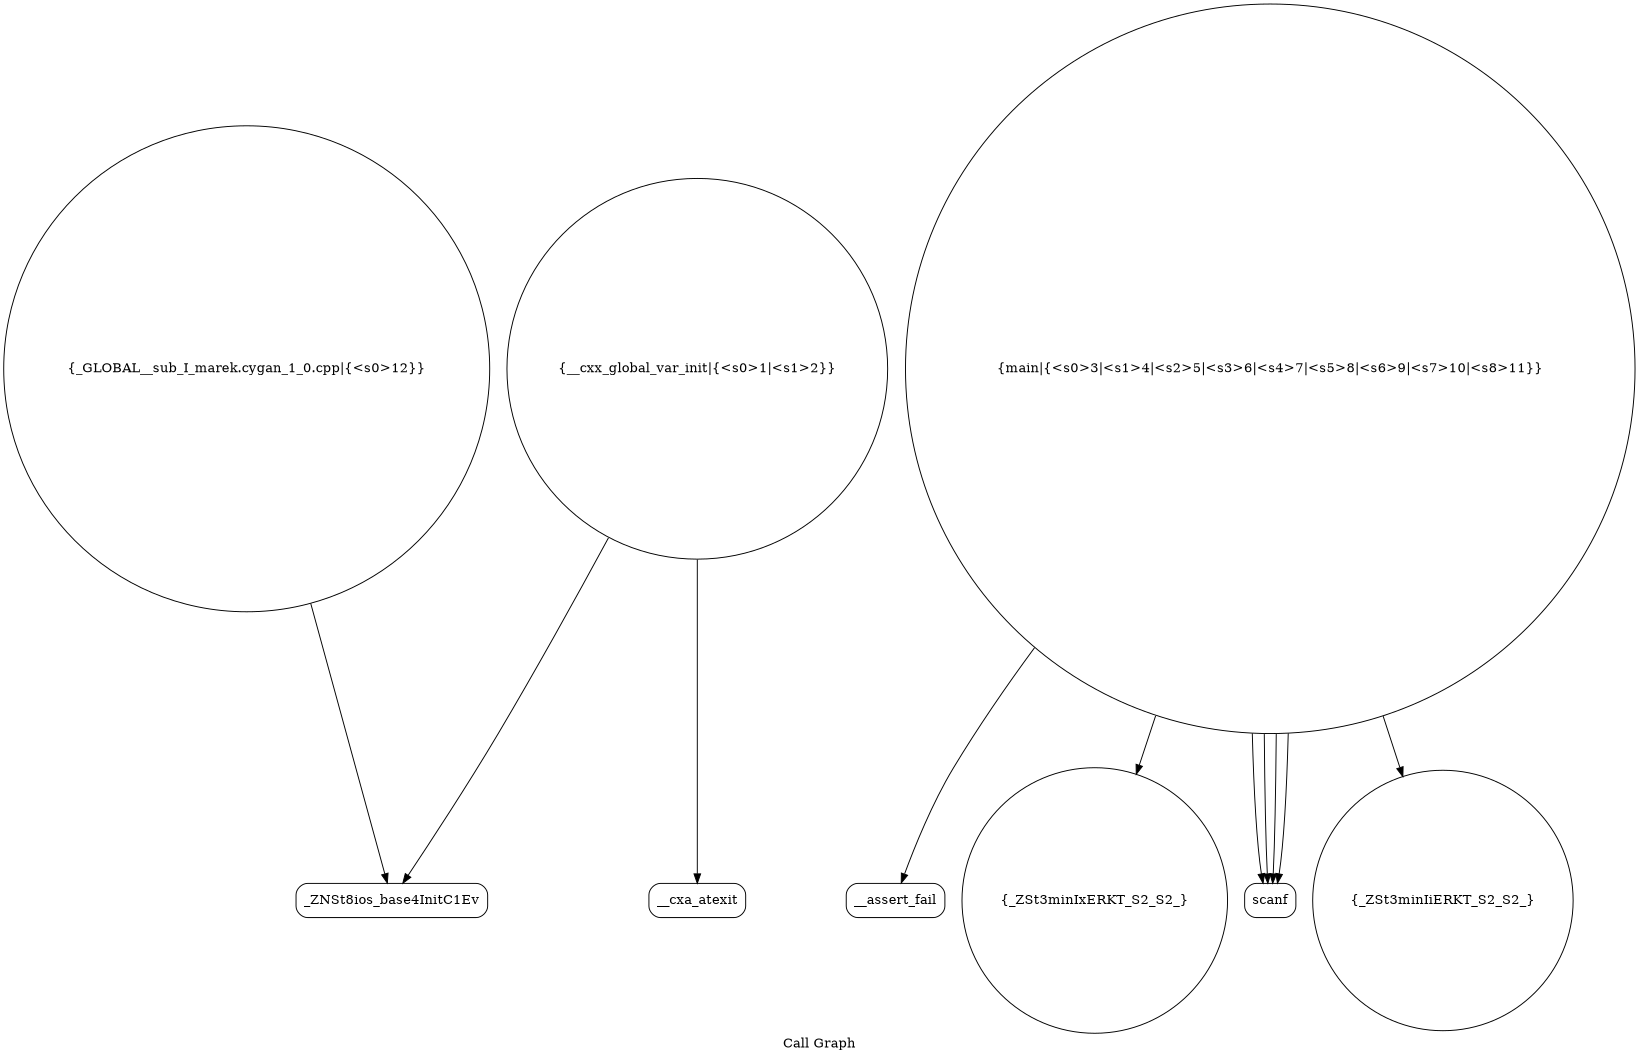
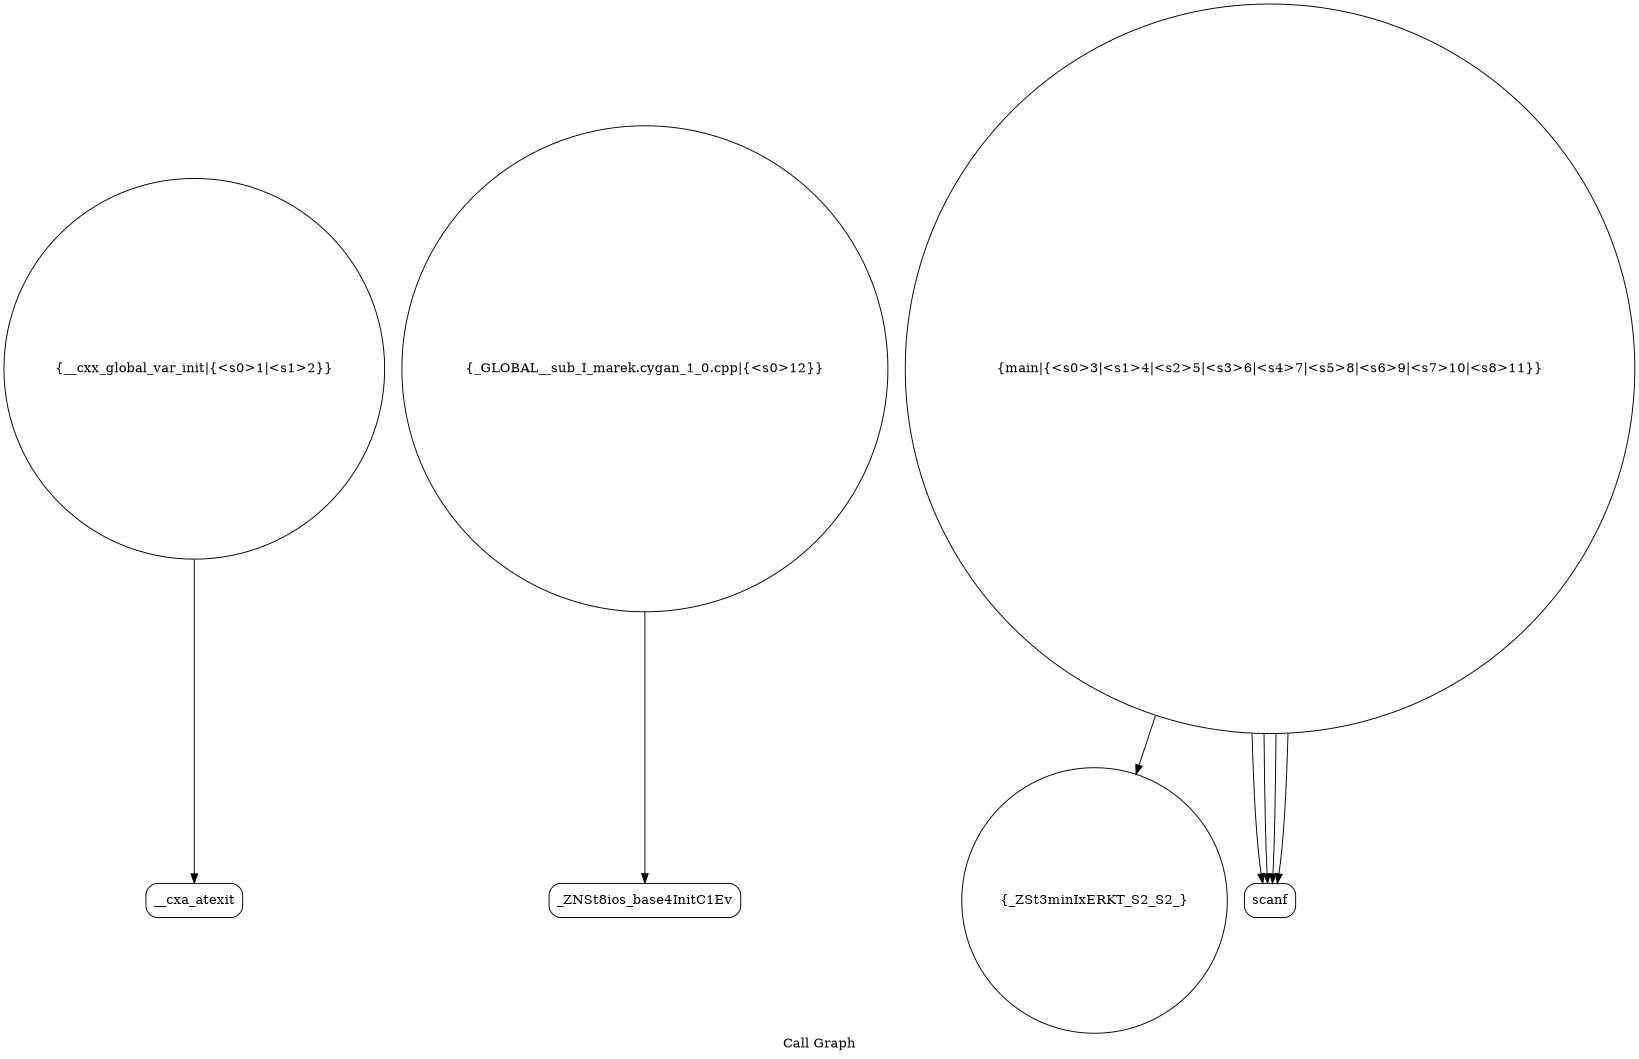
(513, 709) -> none
(896, 900) -> none
(1443, 900) -> none
